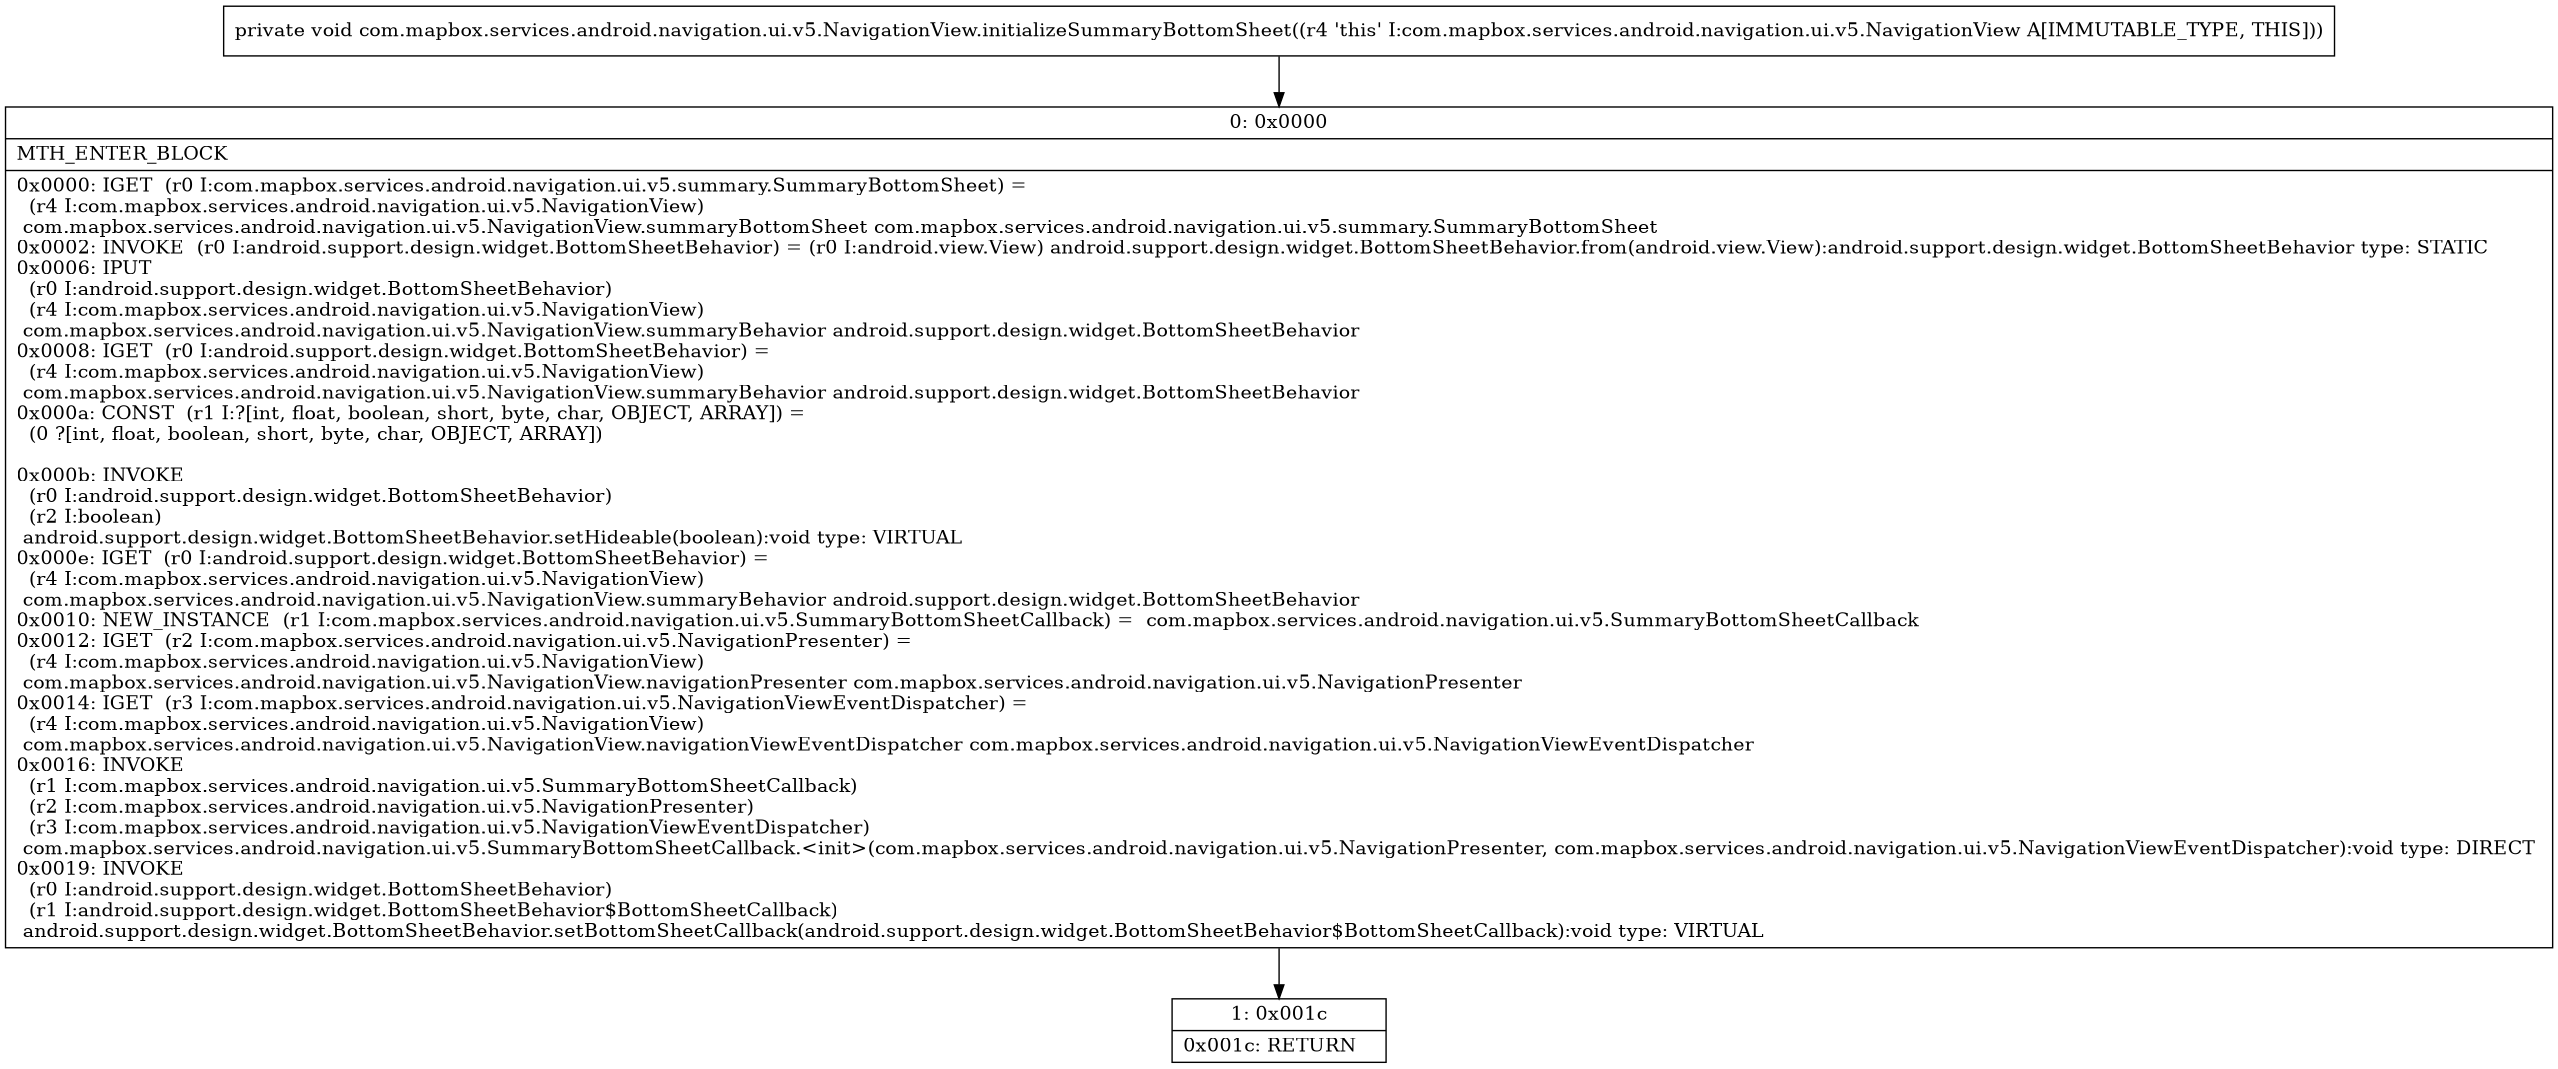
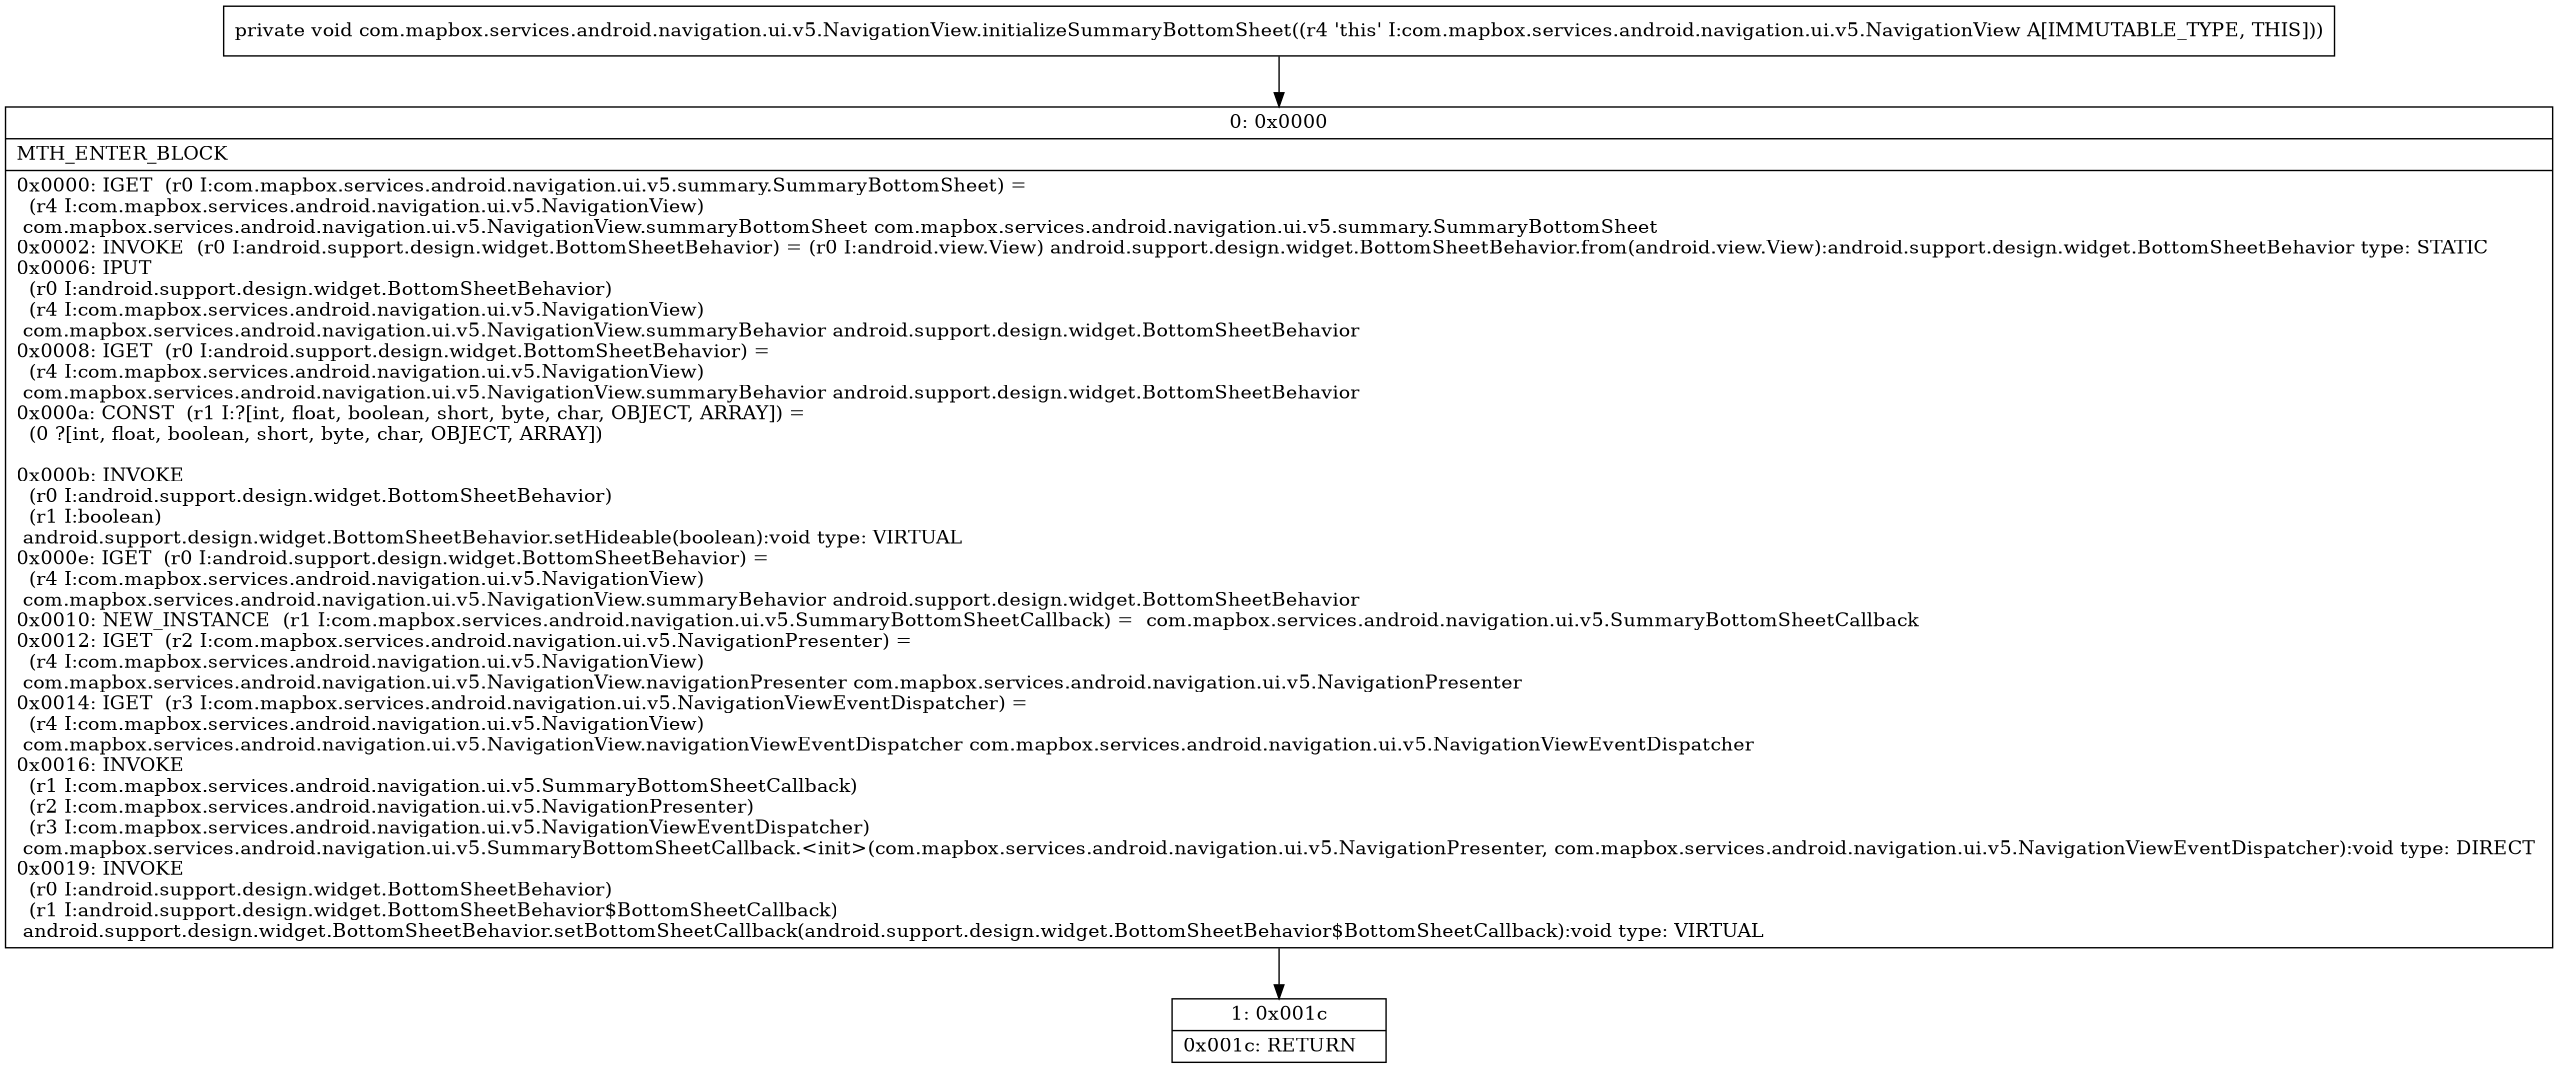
(90, 517) -> (90, 517)
